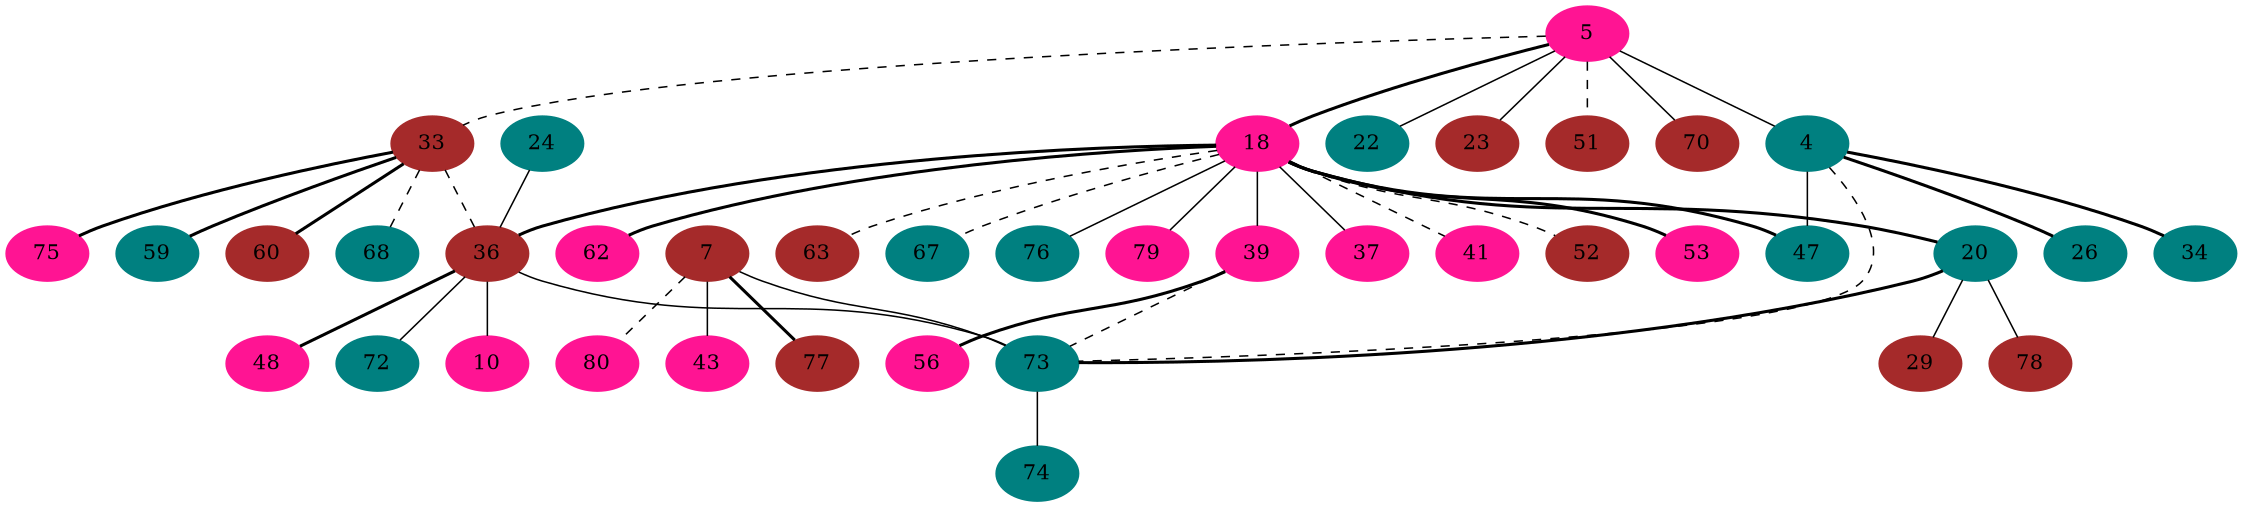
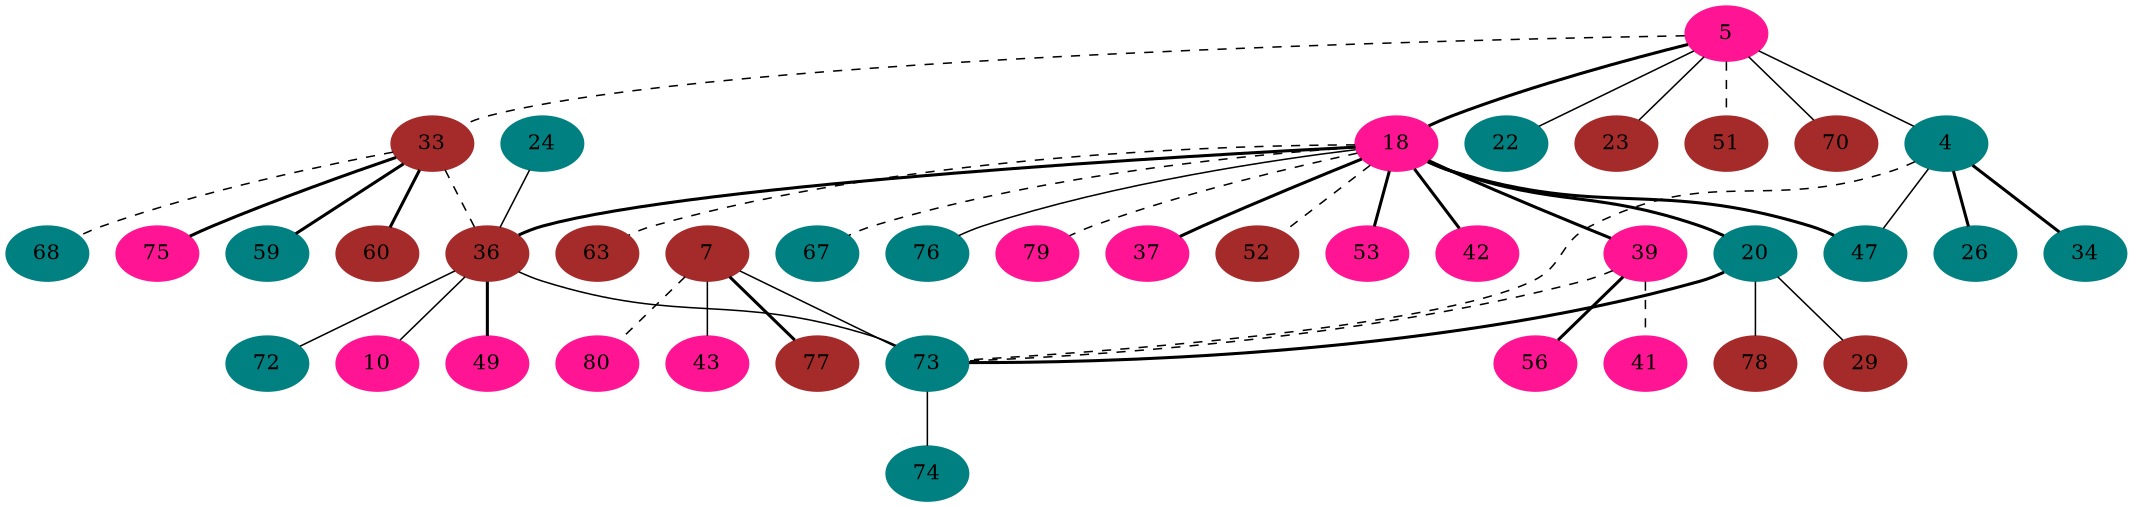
(1203, 198) -> (1212, 189)
(1312, 198) -> (1270, 197)
(1257, 199) -> (1519, 200)
(1367, 199) -> (1645, 309)
(597, 254) -> (1477, 254)
(267, 364) -> (487, 364)
